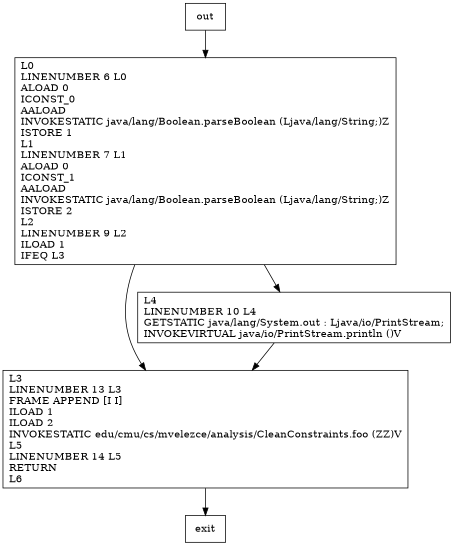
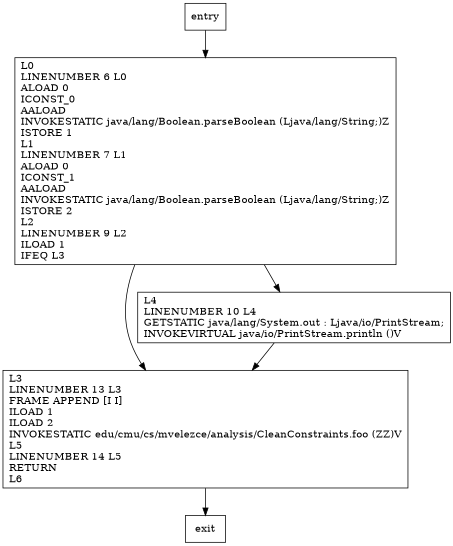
(205, 17) -> (205, 17)
